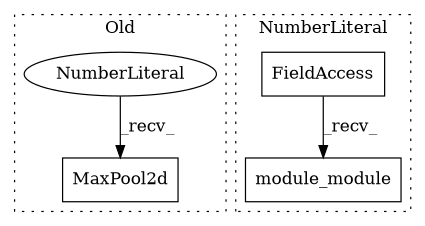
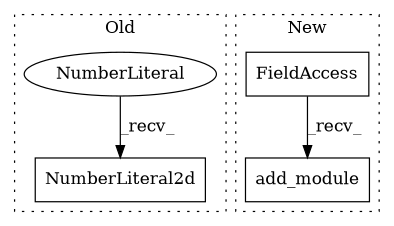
(323, 29) -> (307, 29)
(120, 180) -> (120, 180)
(323, 180) -> (307, 180)
